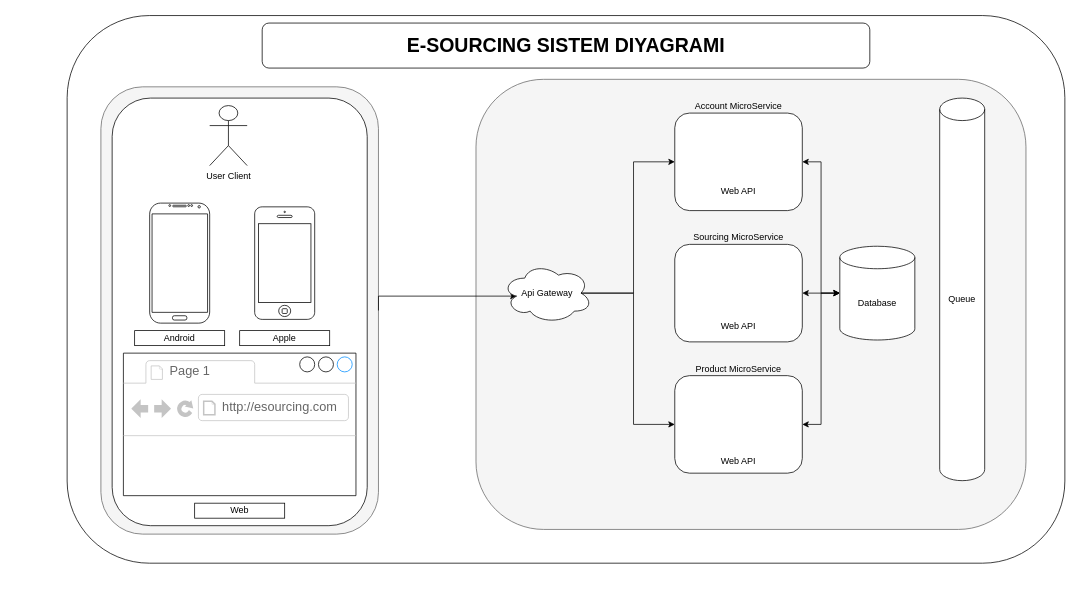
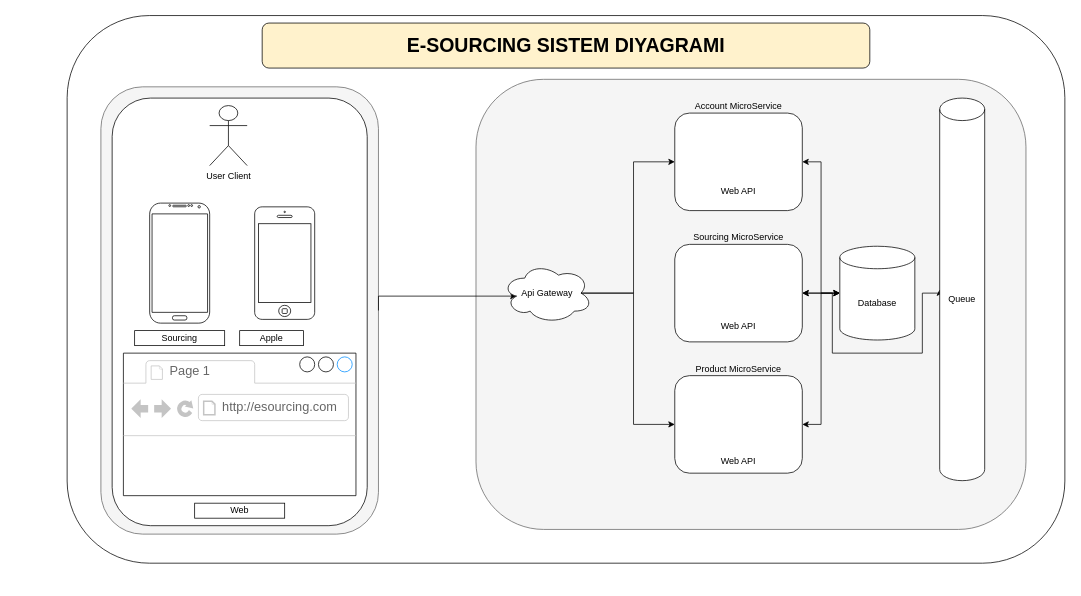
(566, 45) -> (566, 45)
none -> (922, 323)
(180, 338) -> (180, 338)
(285, 338) -> (272, 338)
